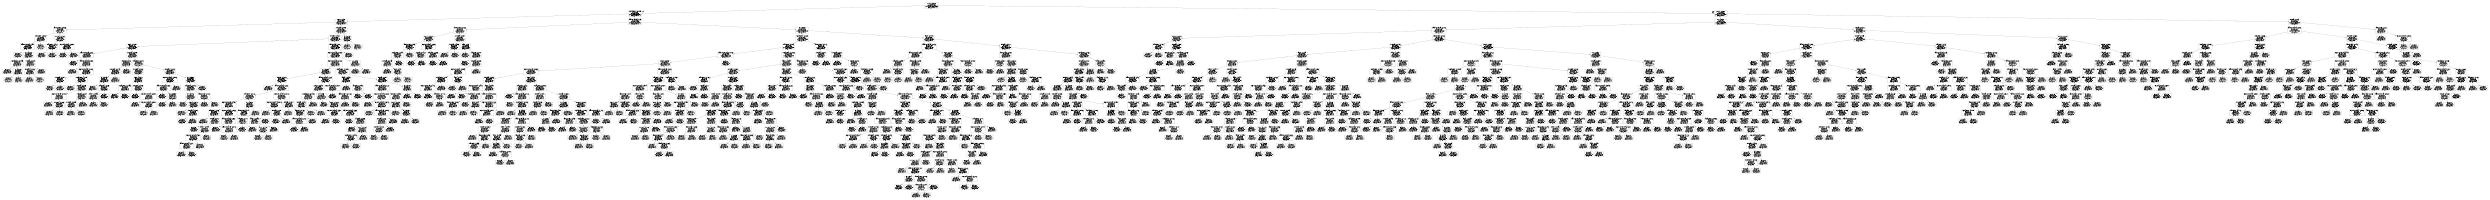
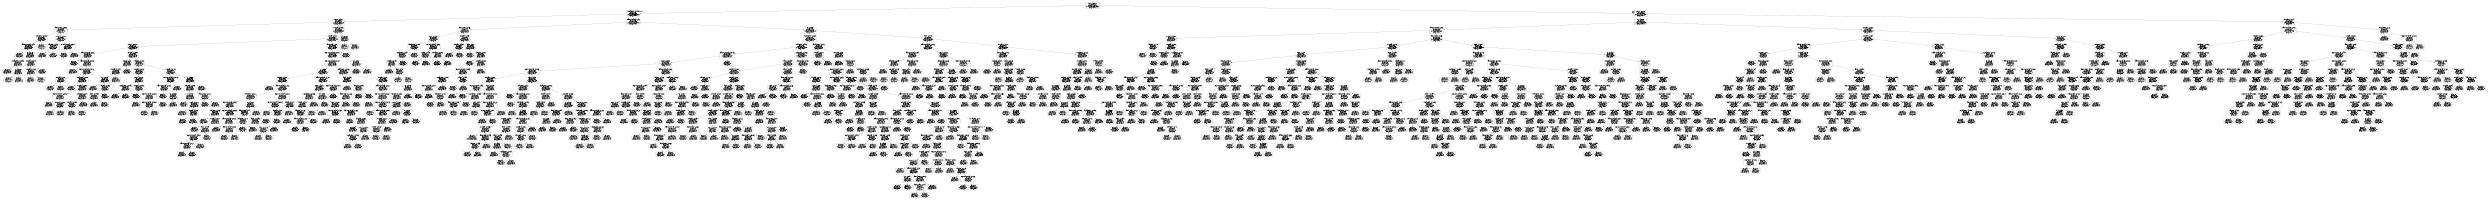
(1169, 113) -> (1168, 113)
(472, 138) -> (472, 138)
